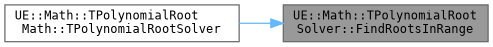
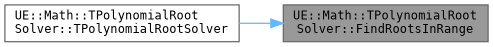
(122, 23) -> (122, 23)
